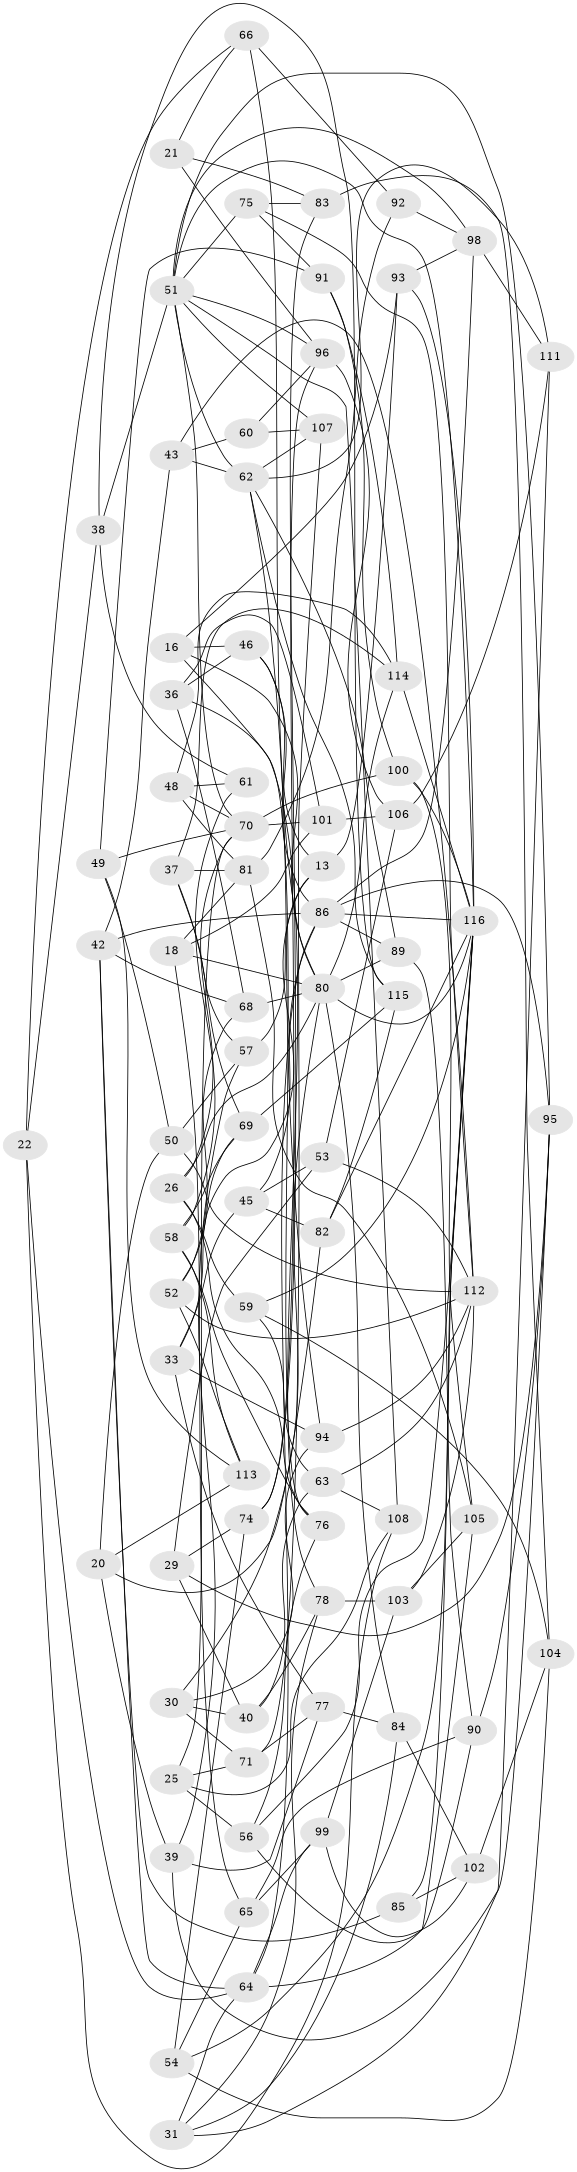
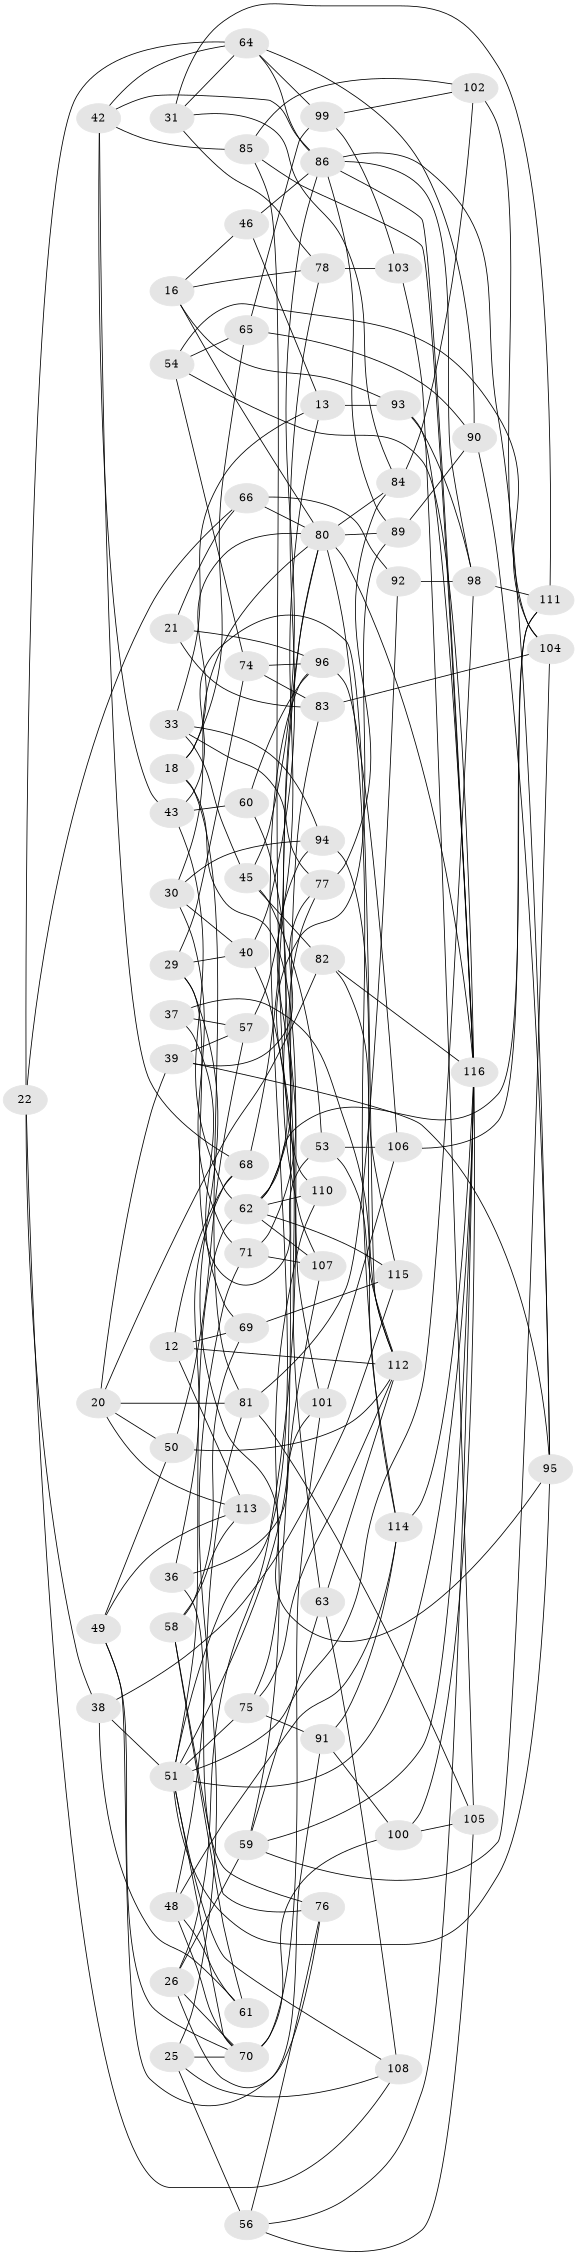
(220, 663) -> none
(209, 870) -> (173, 1403)
none -> (323, 1191)
(172, 1294) -> (172, 1347)
(457, 1466) -> none
